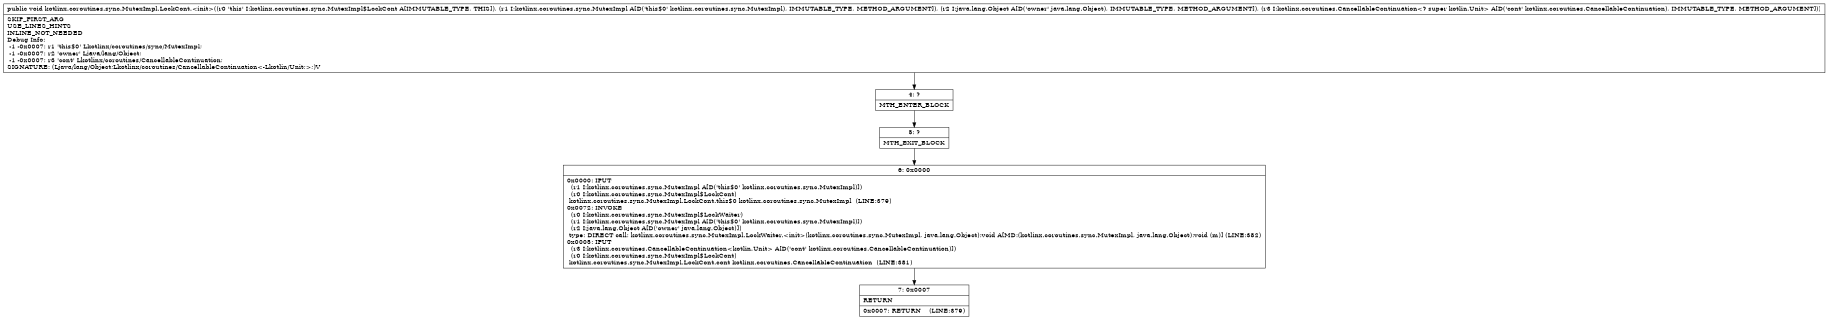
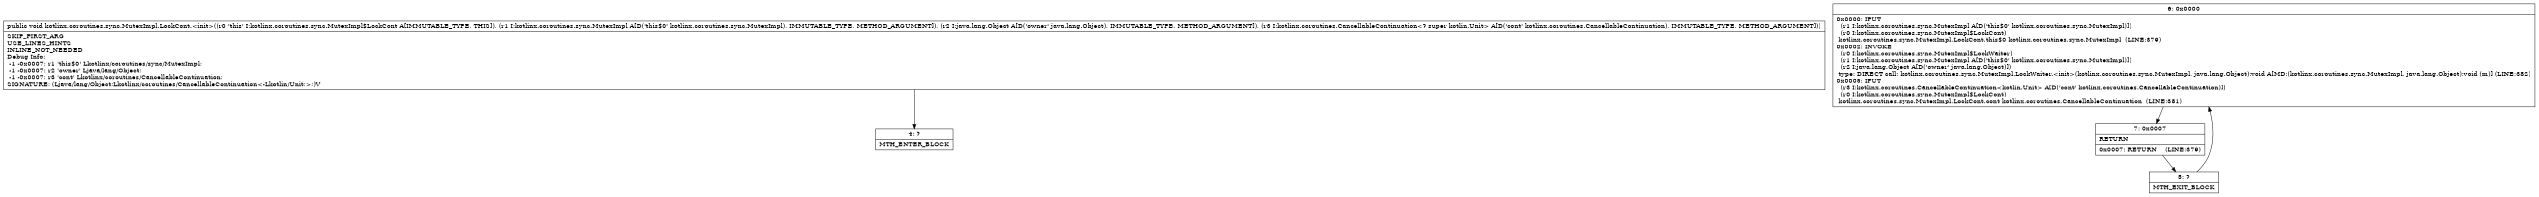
(914, 117) -> (2168, 162)
(597, 208) -> (1866, 47)
